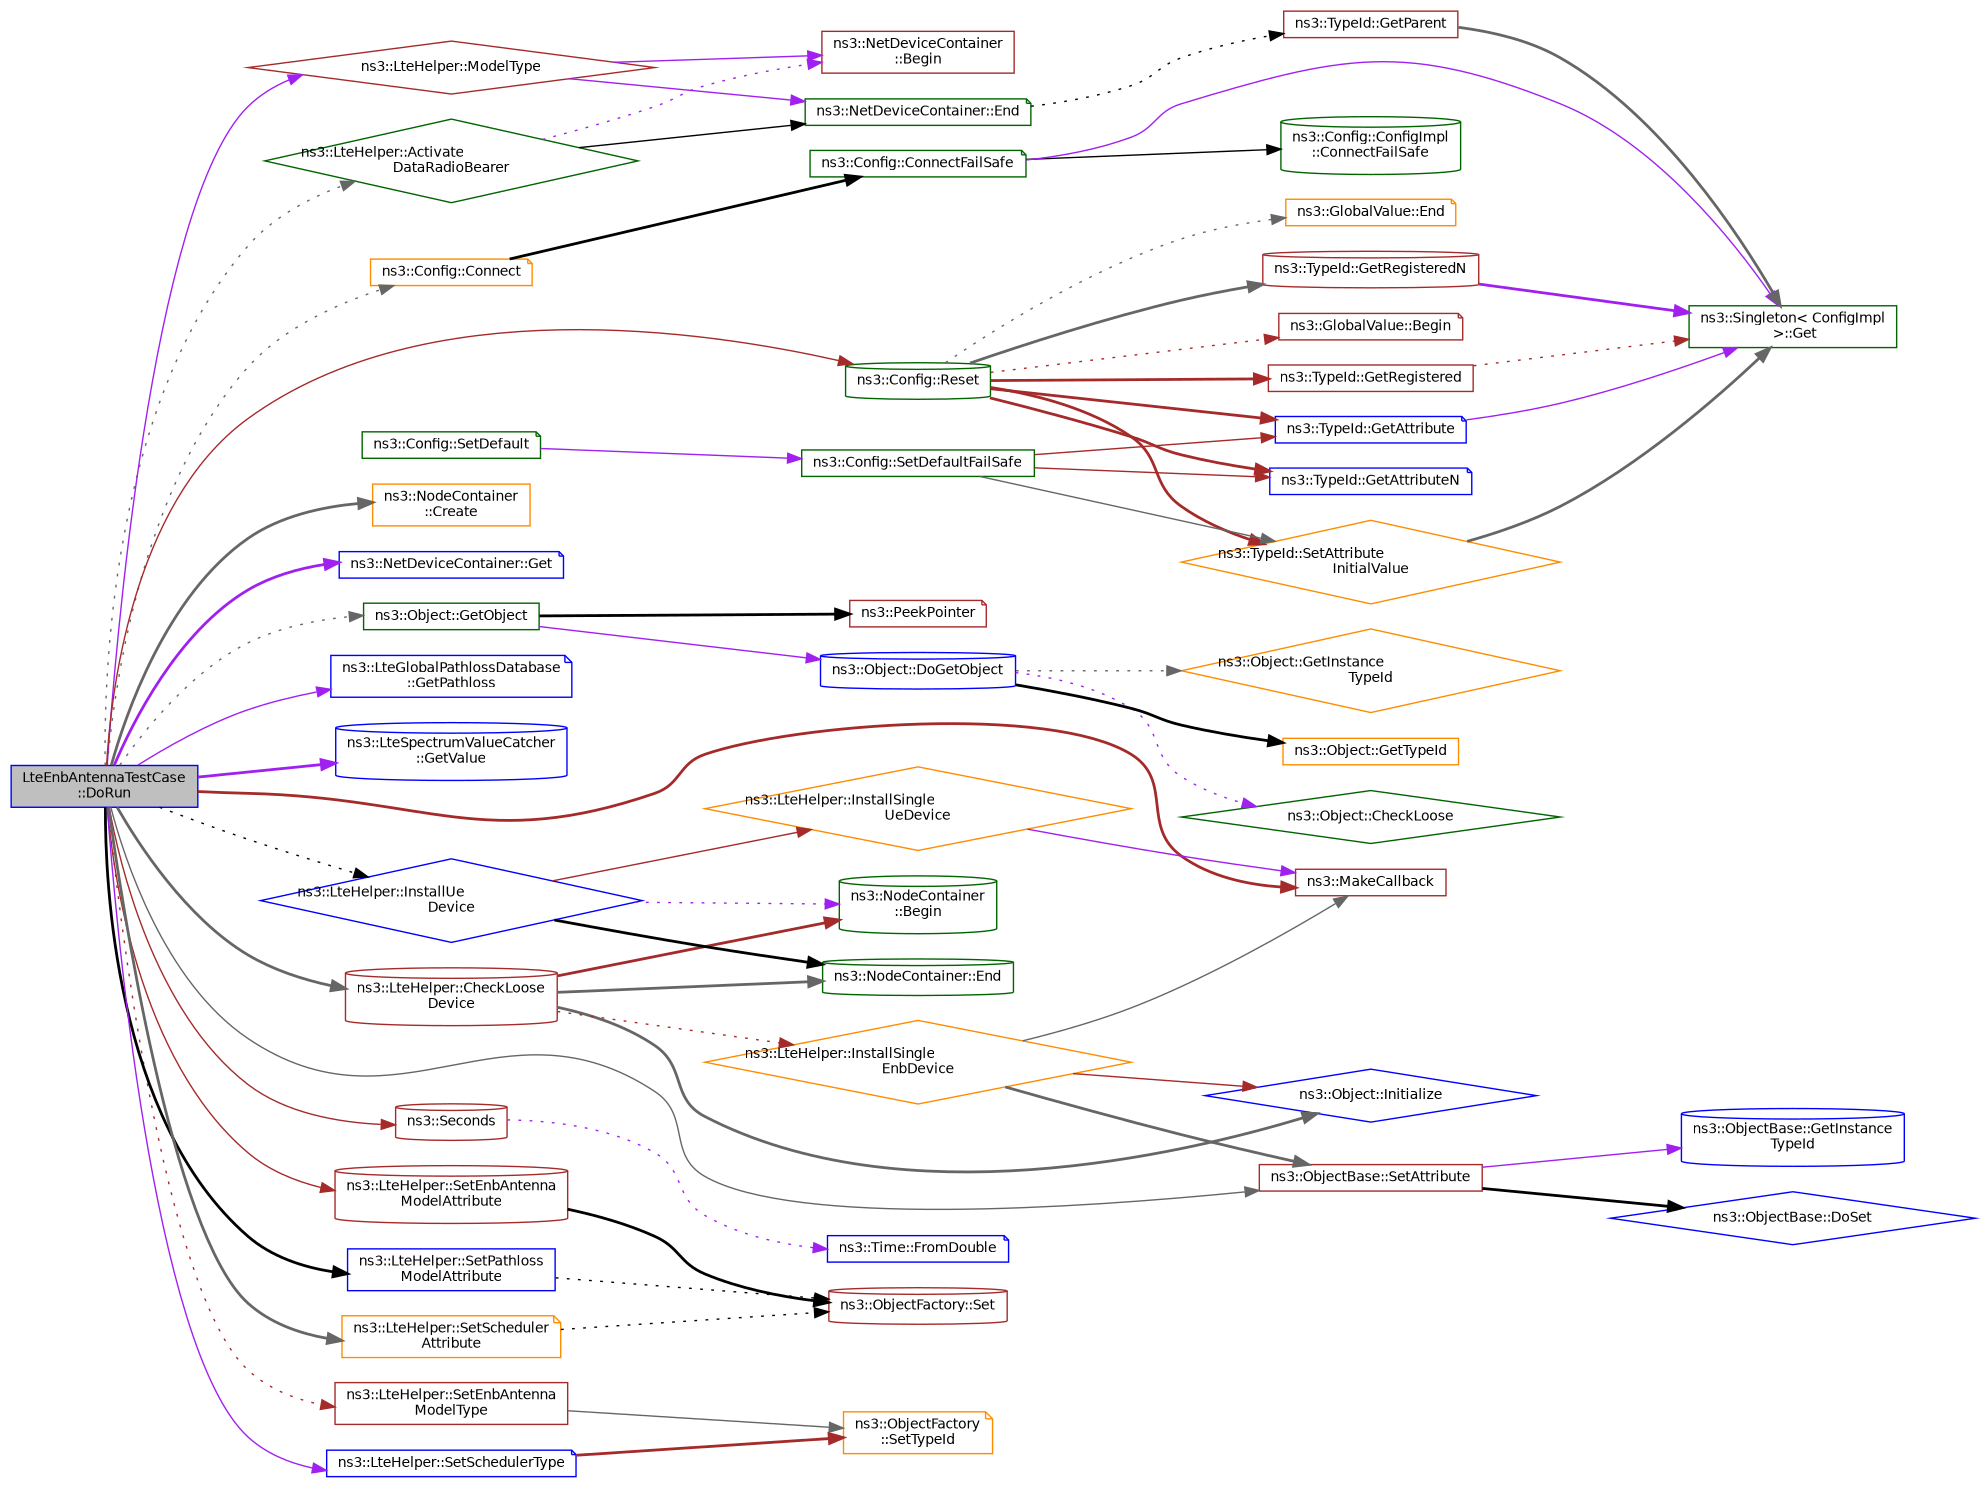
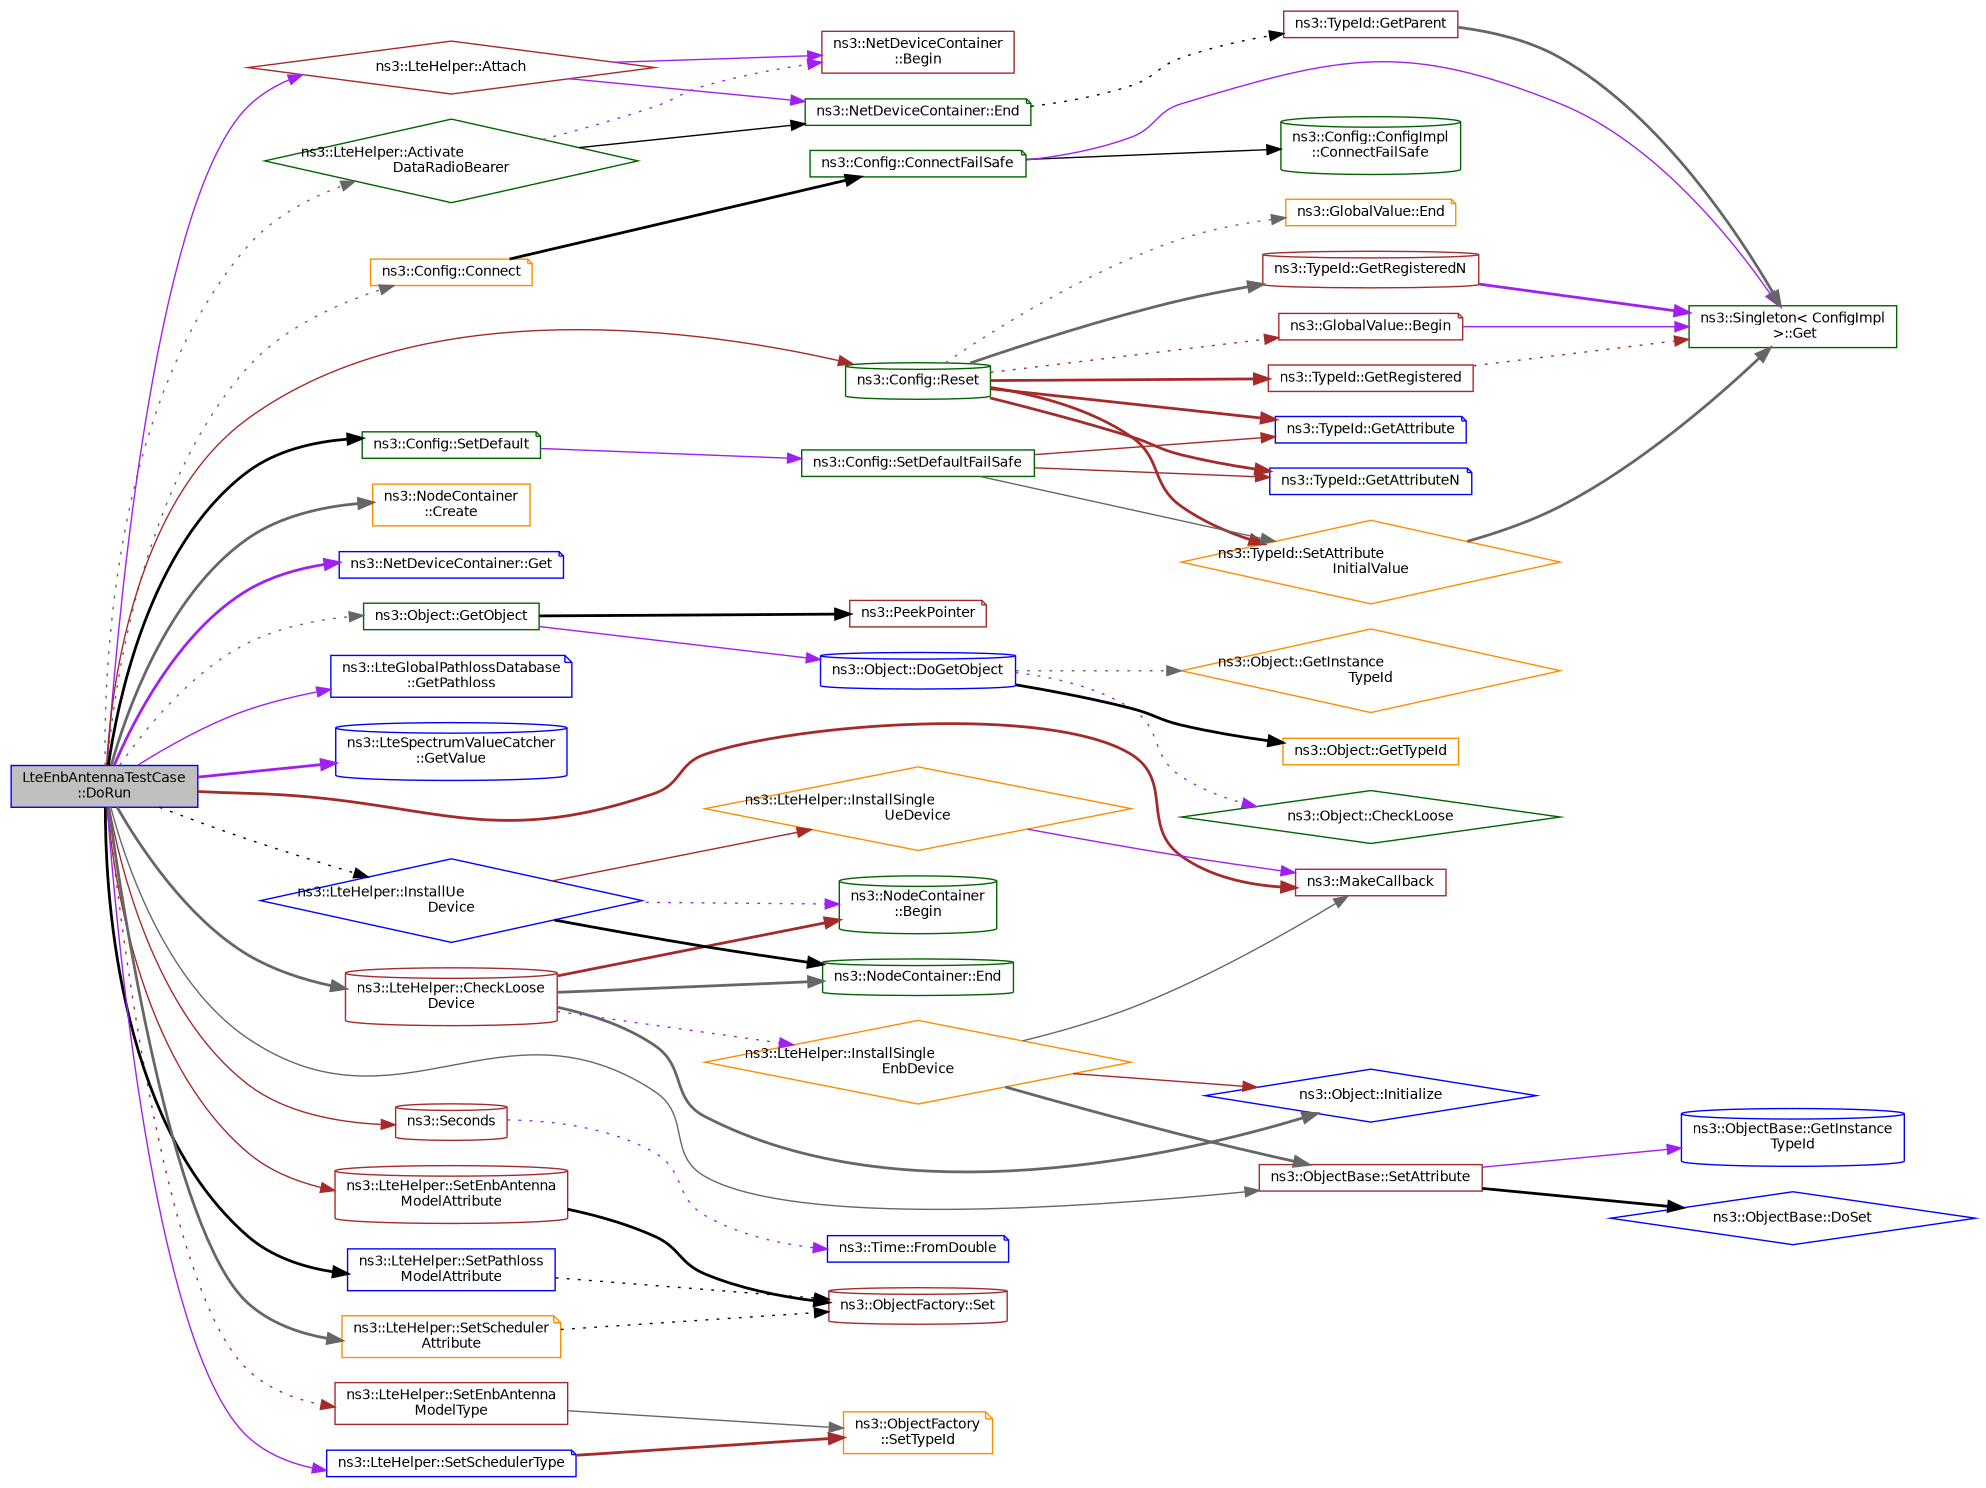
(451, 68) -> (451, 68)
(1597, 394) -> (1569, 327)
none -> (176, 558)
(668, 1027) -> (668, 1027)
